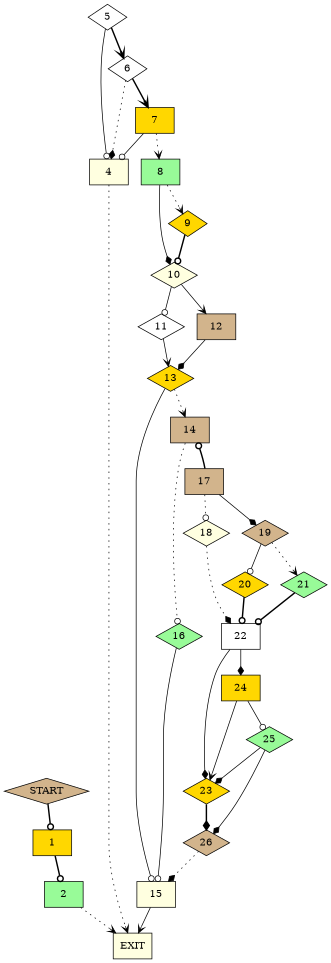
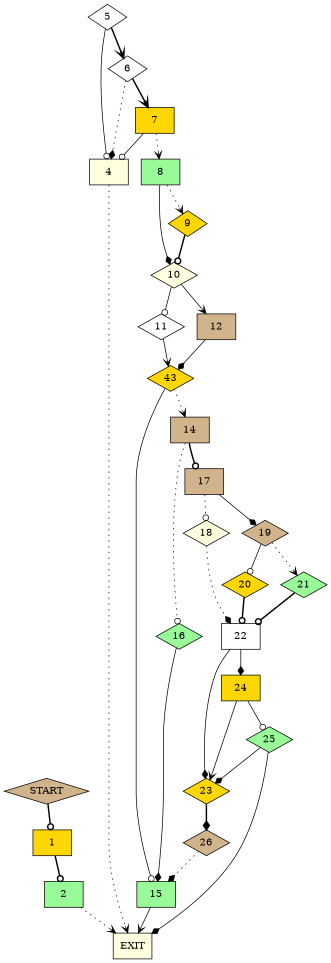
(171, 378) -> (171, 378)
(203, 459) -> (192, 453)
(163, 761) -> (163, 761)
(244, 790) -> (236, 854)
(156, 894) -> (156, 894)
